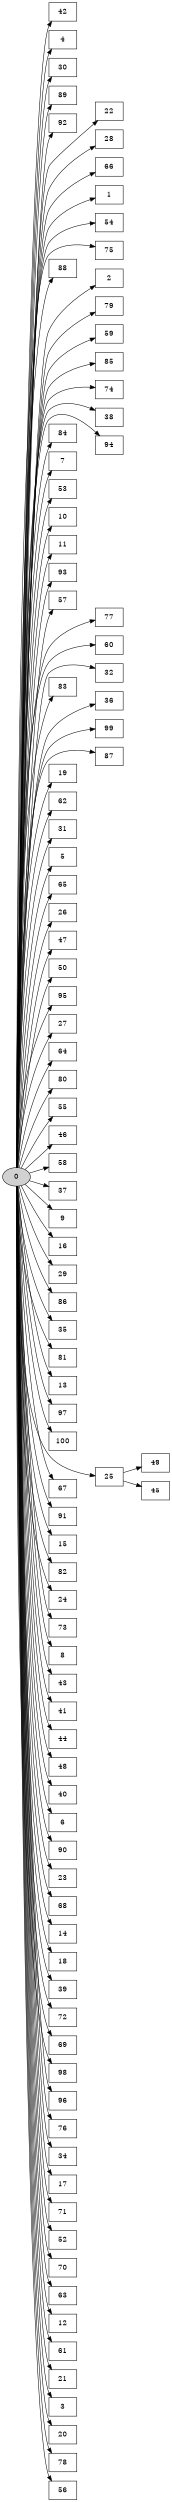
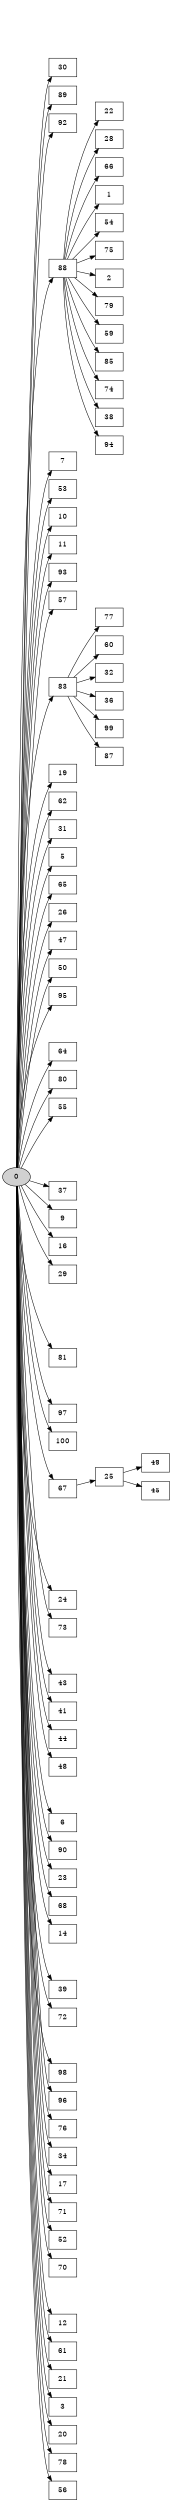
(63, 12) -> none
(63, 40) -> none
(63, 433) -> none
(25, 636) -> (73, 190)
(25, 648) -> (75, 204)
(25, 660) -> (78, 219)
(24, 672) -> (80, 233)
(22, 681) -> (84, 247)
(20, 688) -> (84, 260)
(27, 718) -> (84, 273)
(26, 731) -> (84, 286)
(26, 742) -> (81, 300)
(25, 753) -> (78, 314)
(23, 761) -> (76, 328)
(22, 766) -> (74, 342)
(23, 766) -> (71, 357)
(23, 882) -> (81, 654)
(21, 891) -> (84, 668)
(27, 898) -> (84, 681)
(25, 924) -> (84, 693)
(24, 934) -> (84, 706)
(22, 940) -> (81, 720)
(63, 1024) -> none
(63, 1135) -> none
(63, 1163) -> none
(63, 1302) -> none
(63, 1330) -> none
(22, 1346) -> (84, 1483)
(63, 1386) -> none
(63, 1516) -> none
(63, 1544) -> none
(63, 1572) -> none
(63, 1656) -> none
(63, 1795) -> none
(63, 1962) -> none
(63, 2045) -> none
(63, 2296) -> none
